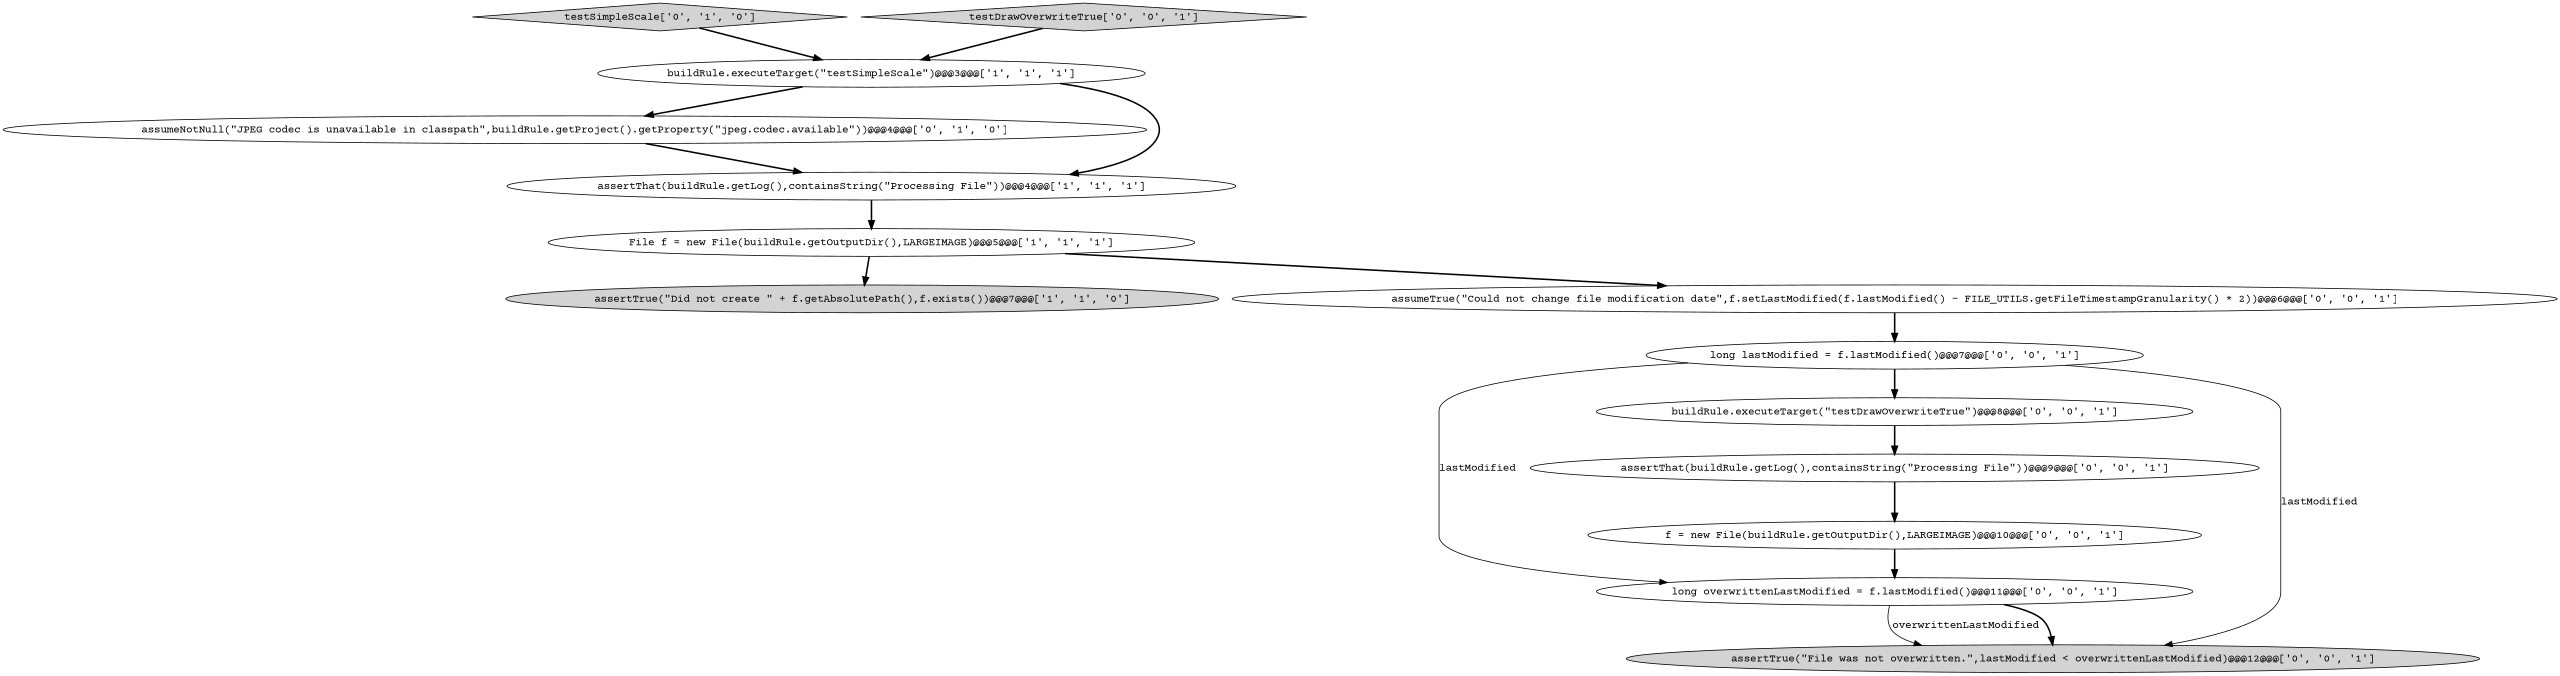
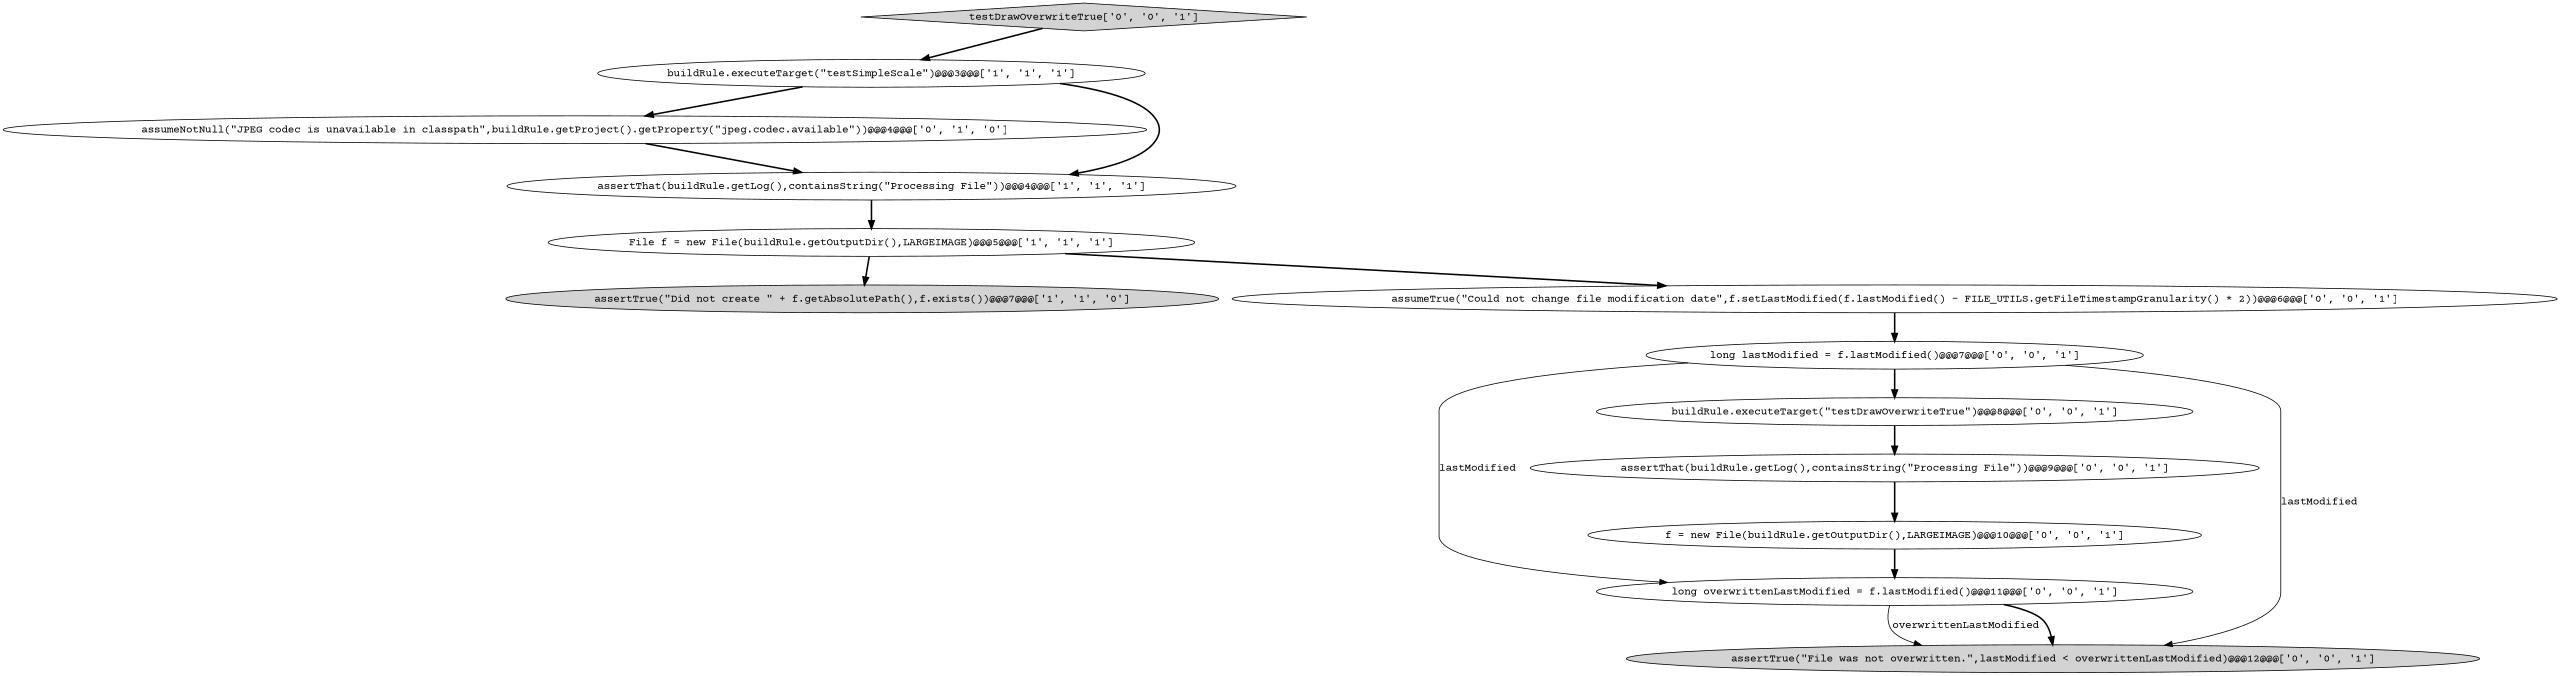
(660, 17) -> none
